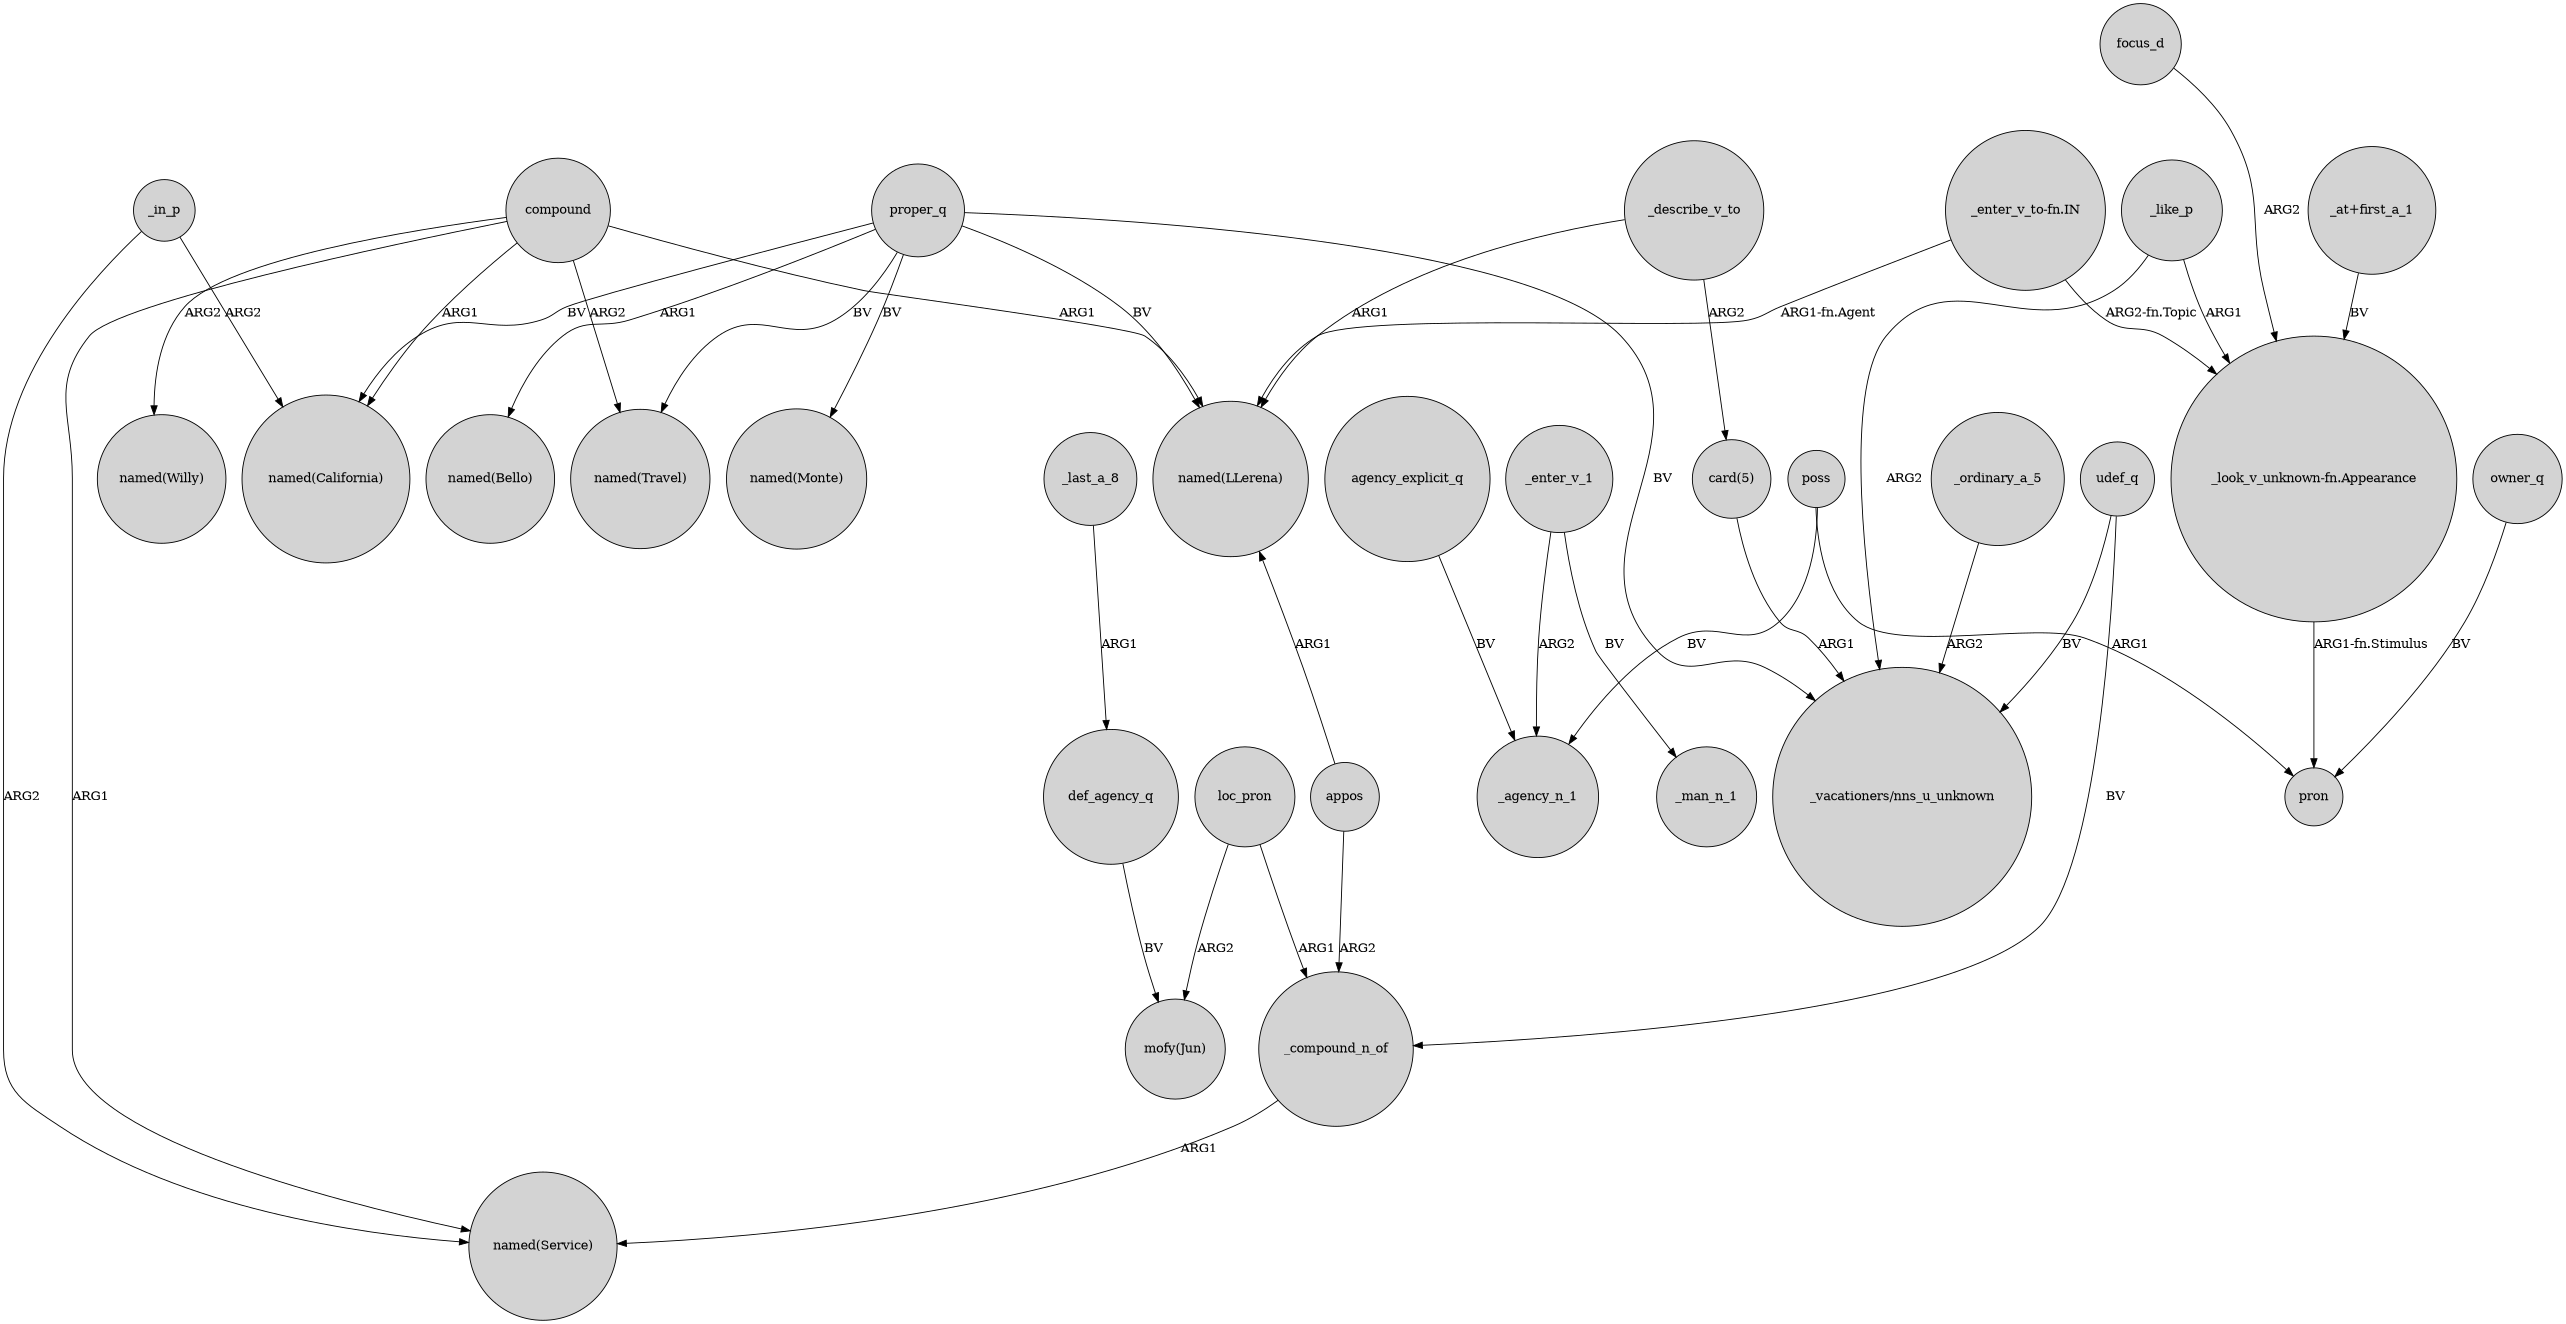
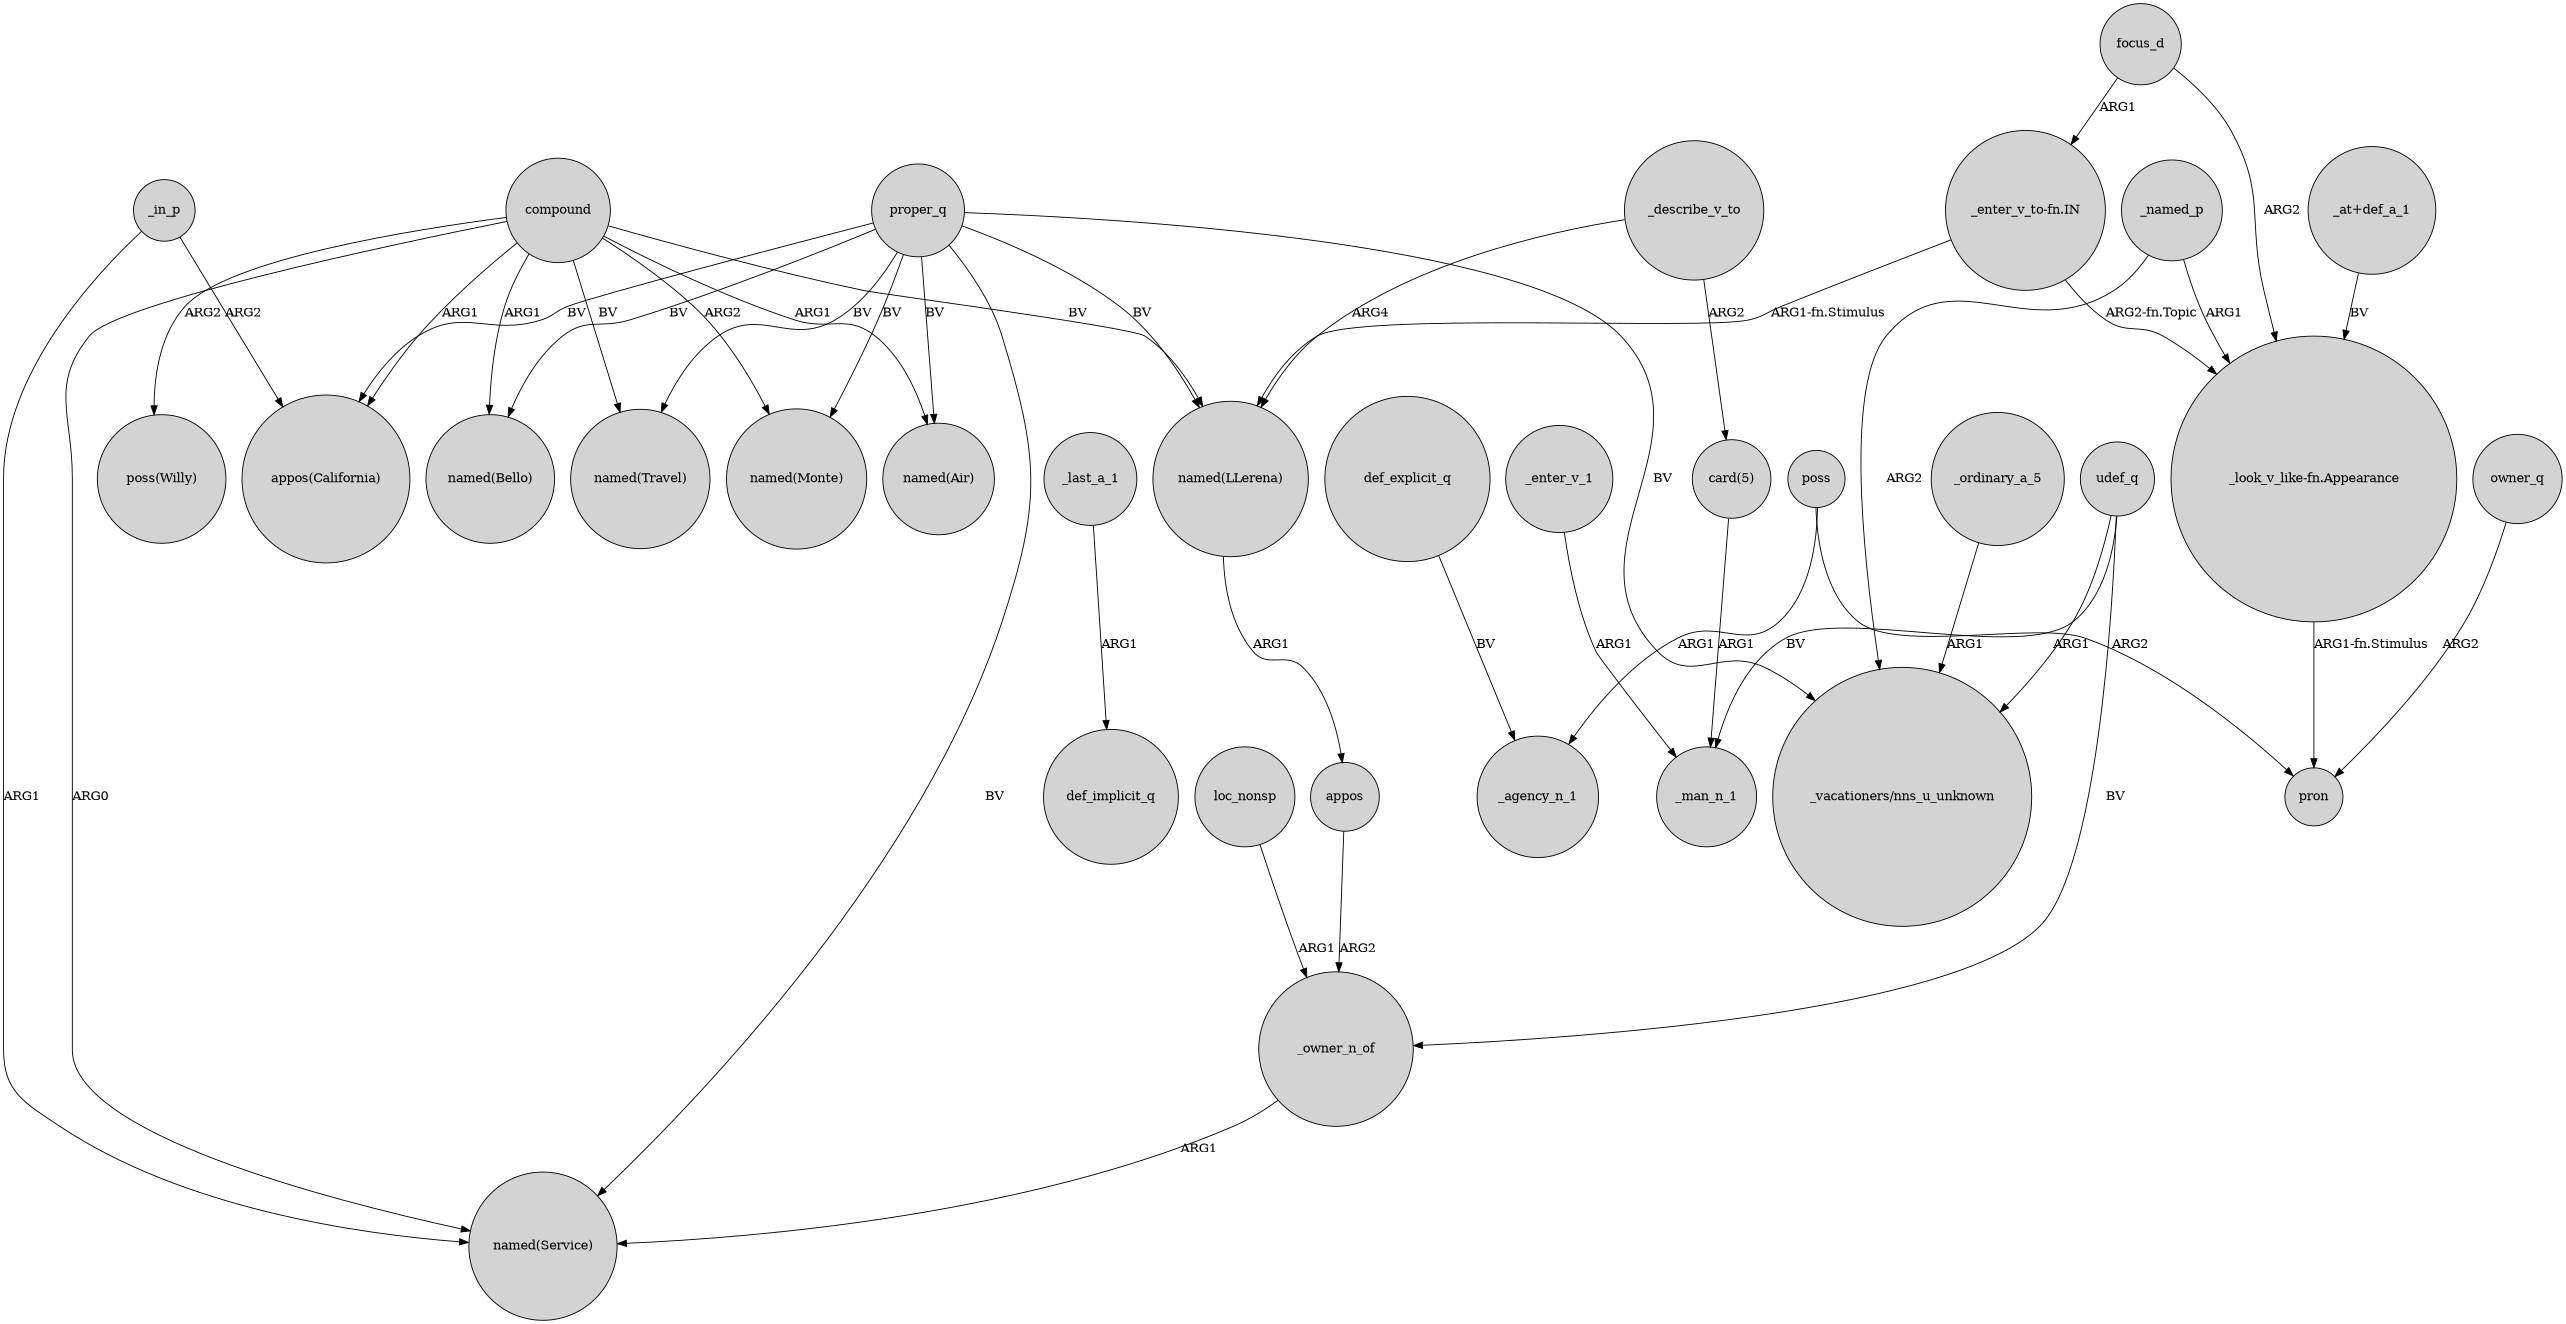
none -> (2097, 107)
(2172, 210) -> (2172, 210)
(2372, 210) -> (2372, 210)
none -> (697, 310)
(608, 313) -> (608, 313)
(678, 313) -> (678, 313)
(1077, 313) -> (1077, 313)
(1370, 313) -> (1370, 313)
(1828, 313) -> (1828, 313)
none -> (498, 331)
(162, 479) -> (162, 479)
(326, 479) -> (326, 479)
none -> (939, 479)
(1090, 479) -> (1090, 479)
(1407, 479) -> (1407, 479)
(2314, 479) -> (2314, 479)
(1770, 608) -> (1720, 623)
(1539, 629) -> none
none -> (1860, 629)
(1614, 645) -> (1614, 645)
(1696, 645) -> (1696, 645)
(1965, 645) -> (1965, 645)
(2071, 645) -> (2071, 645)
(2130, 645) -> (2130, 645)
(2461, 645) -> (2461, 645)
(1301, 661) -> (1275, 660)
none -> (941, 759)
(22, 797) -> (22, 797)
(91, 797) -> (91, 797)
(1111, 797) -> (1111, 797)
(1245, 797) -> (1245, 797)
(1175, 1049) -> none
(1336, 1049) -> (1336, 1049)
